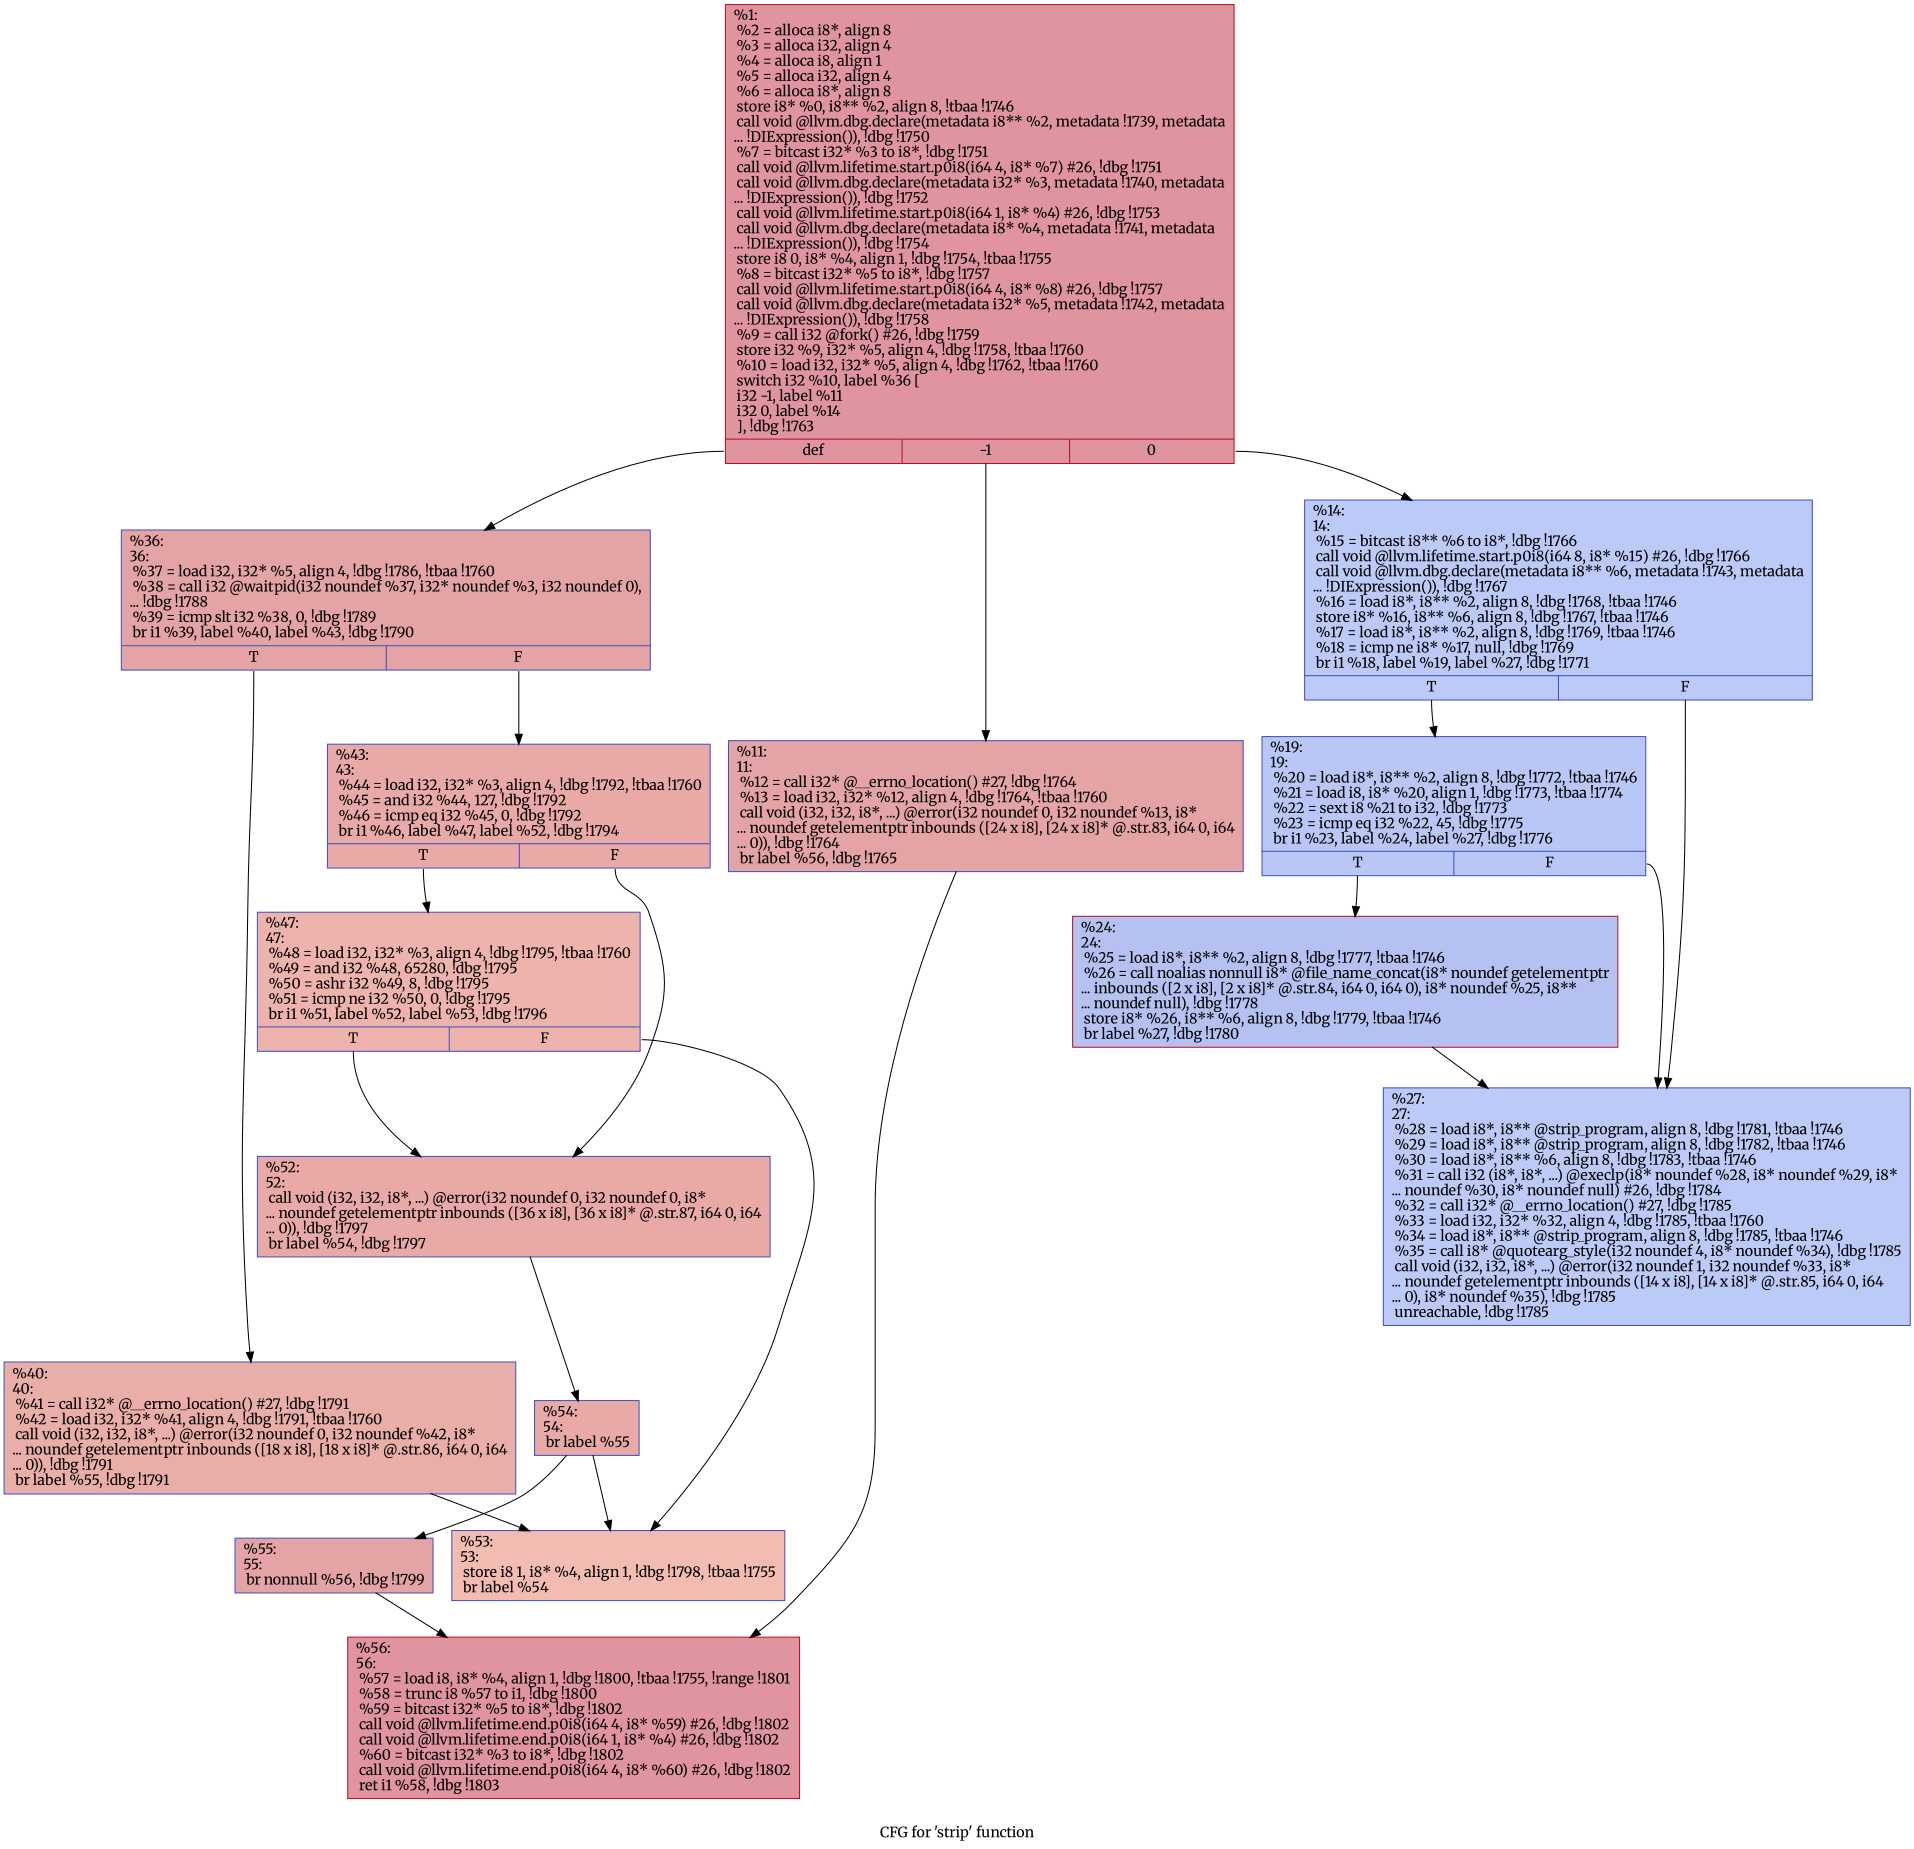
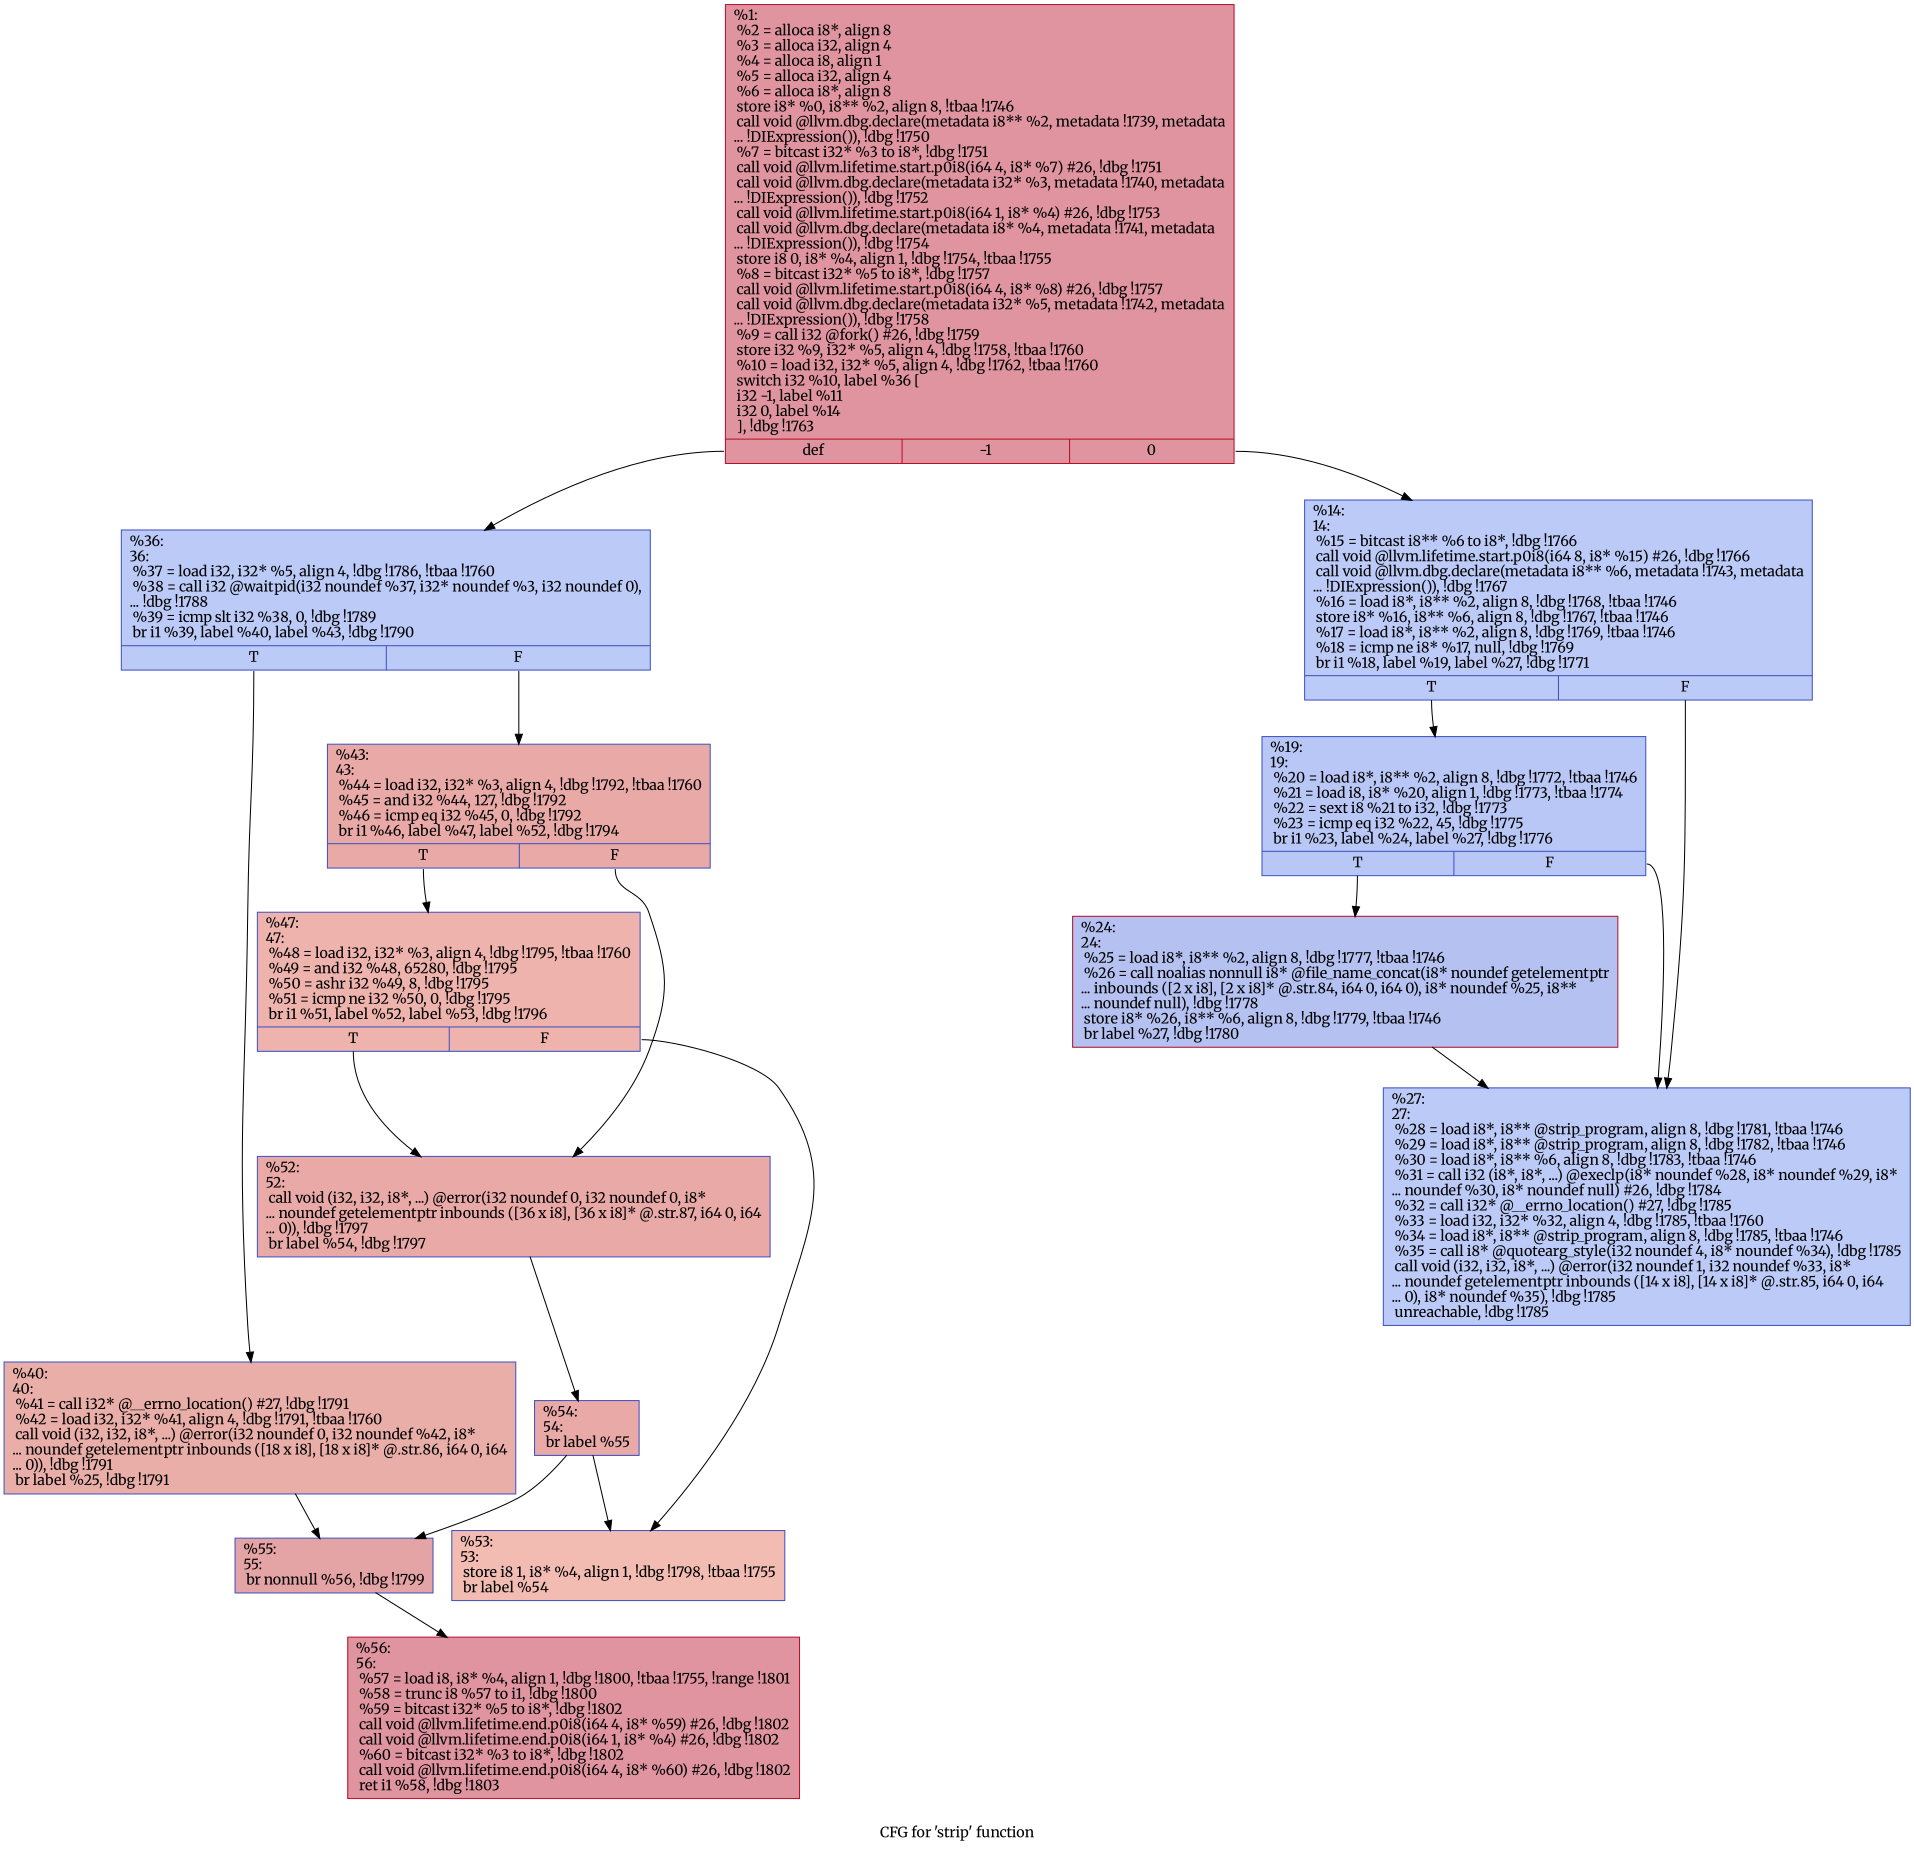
(386, 600) -> (386, 600)
(986, 806) -> none
(91, 1481) -> (91, 1481)
(475, 1510) -> (305, 1511)
